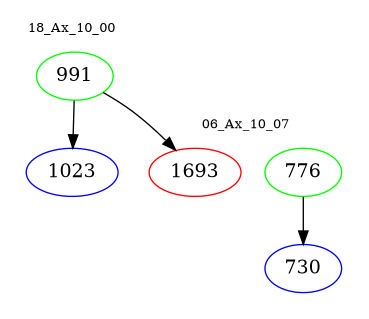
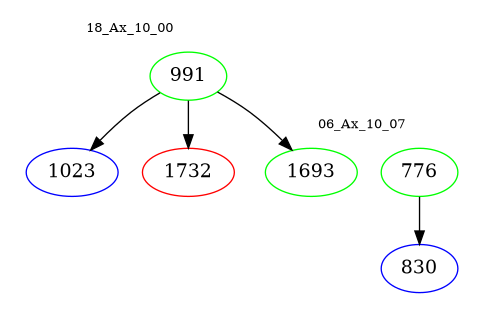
none -> (188, 172)
(195, 172) -> (311, 172)
(303, 269) -> (420, 269)
